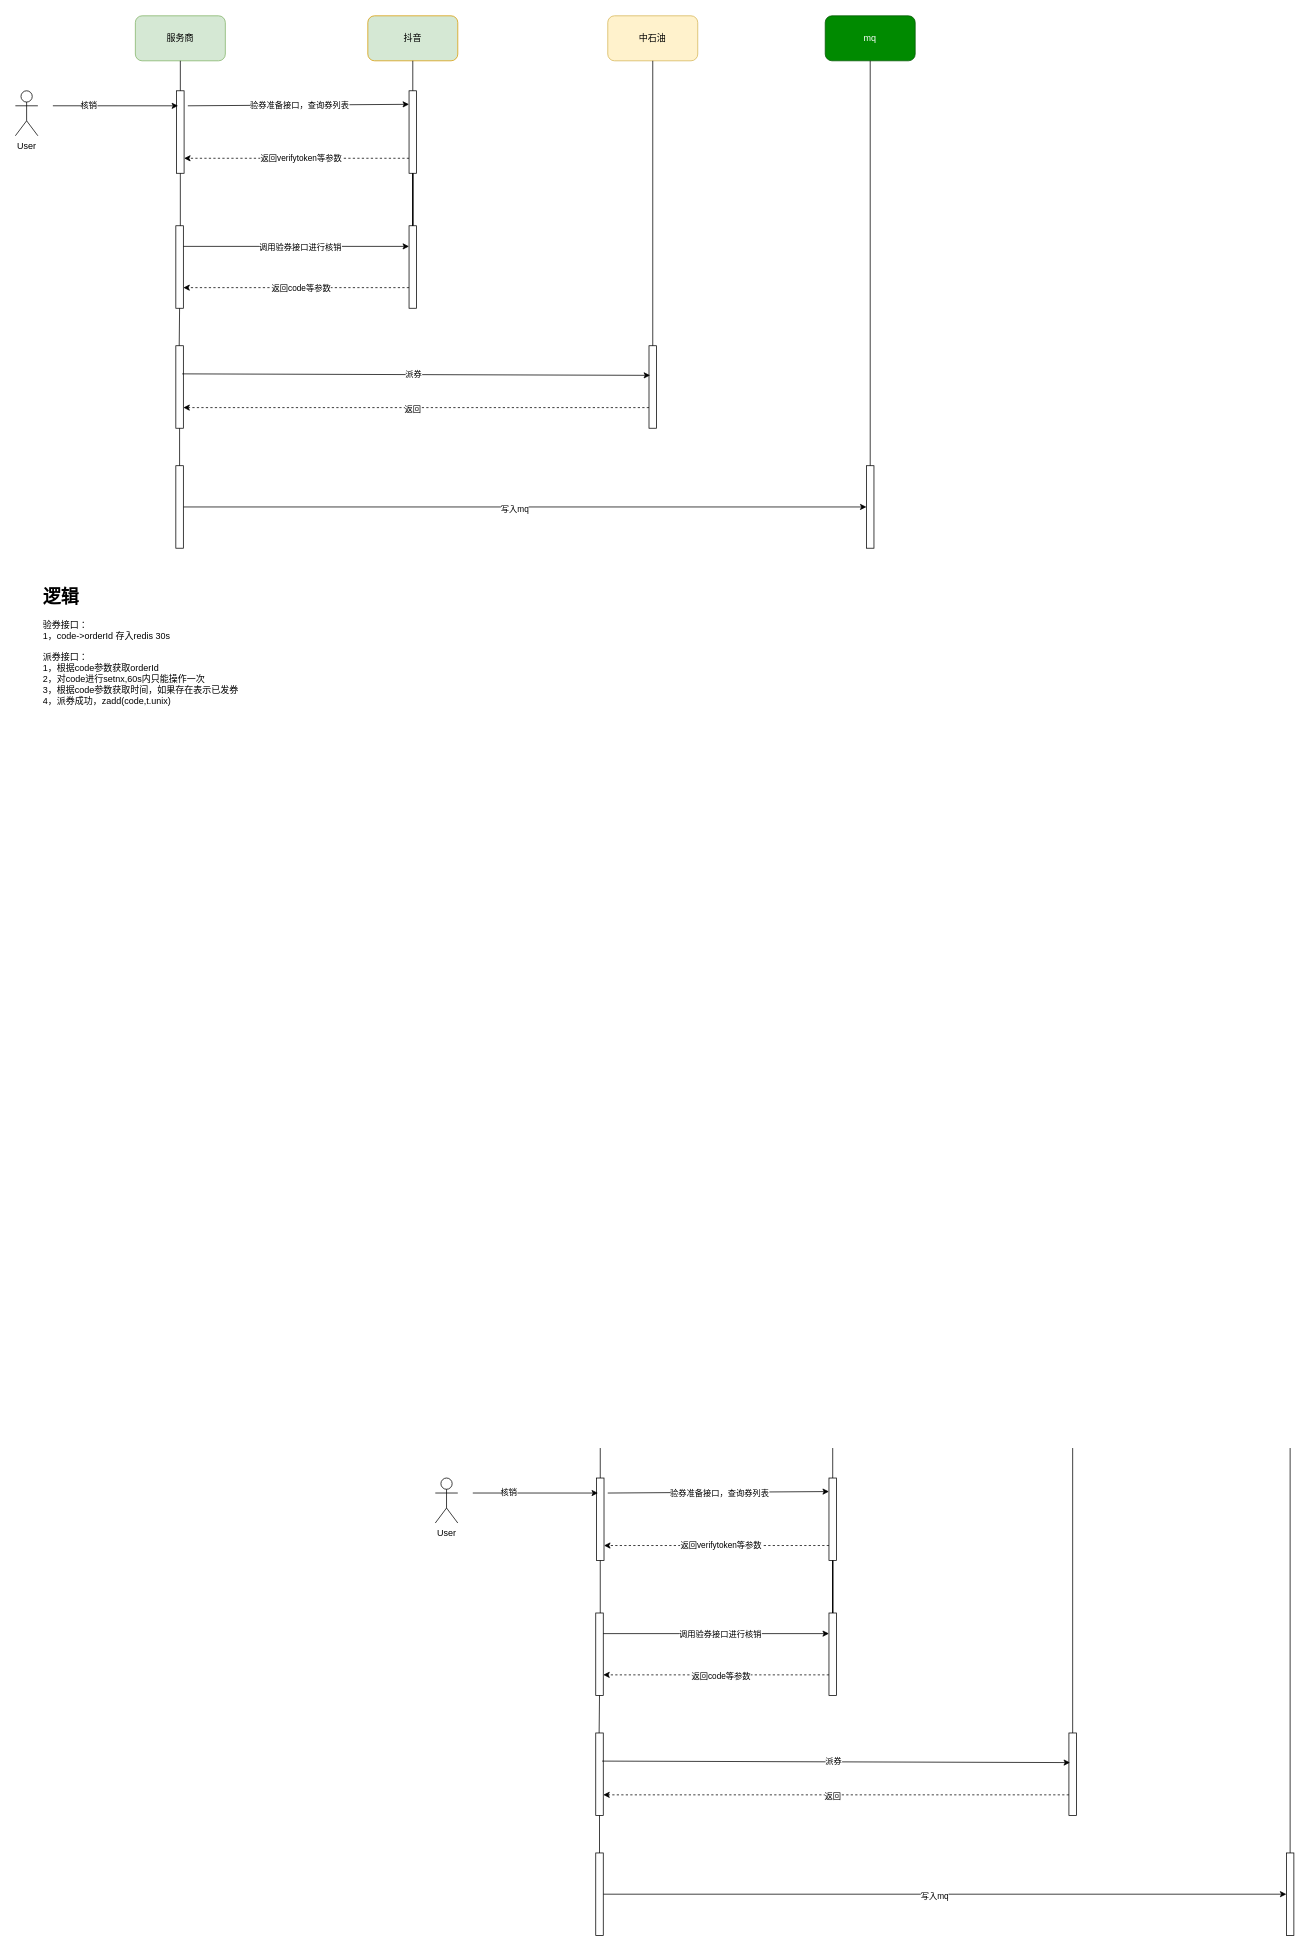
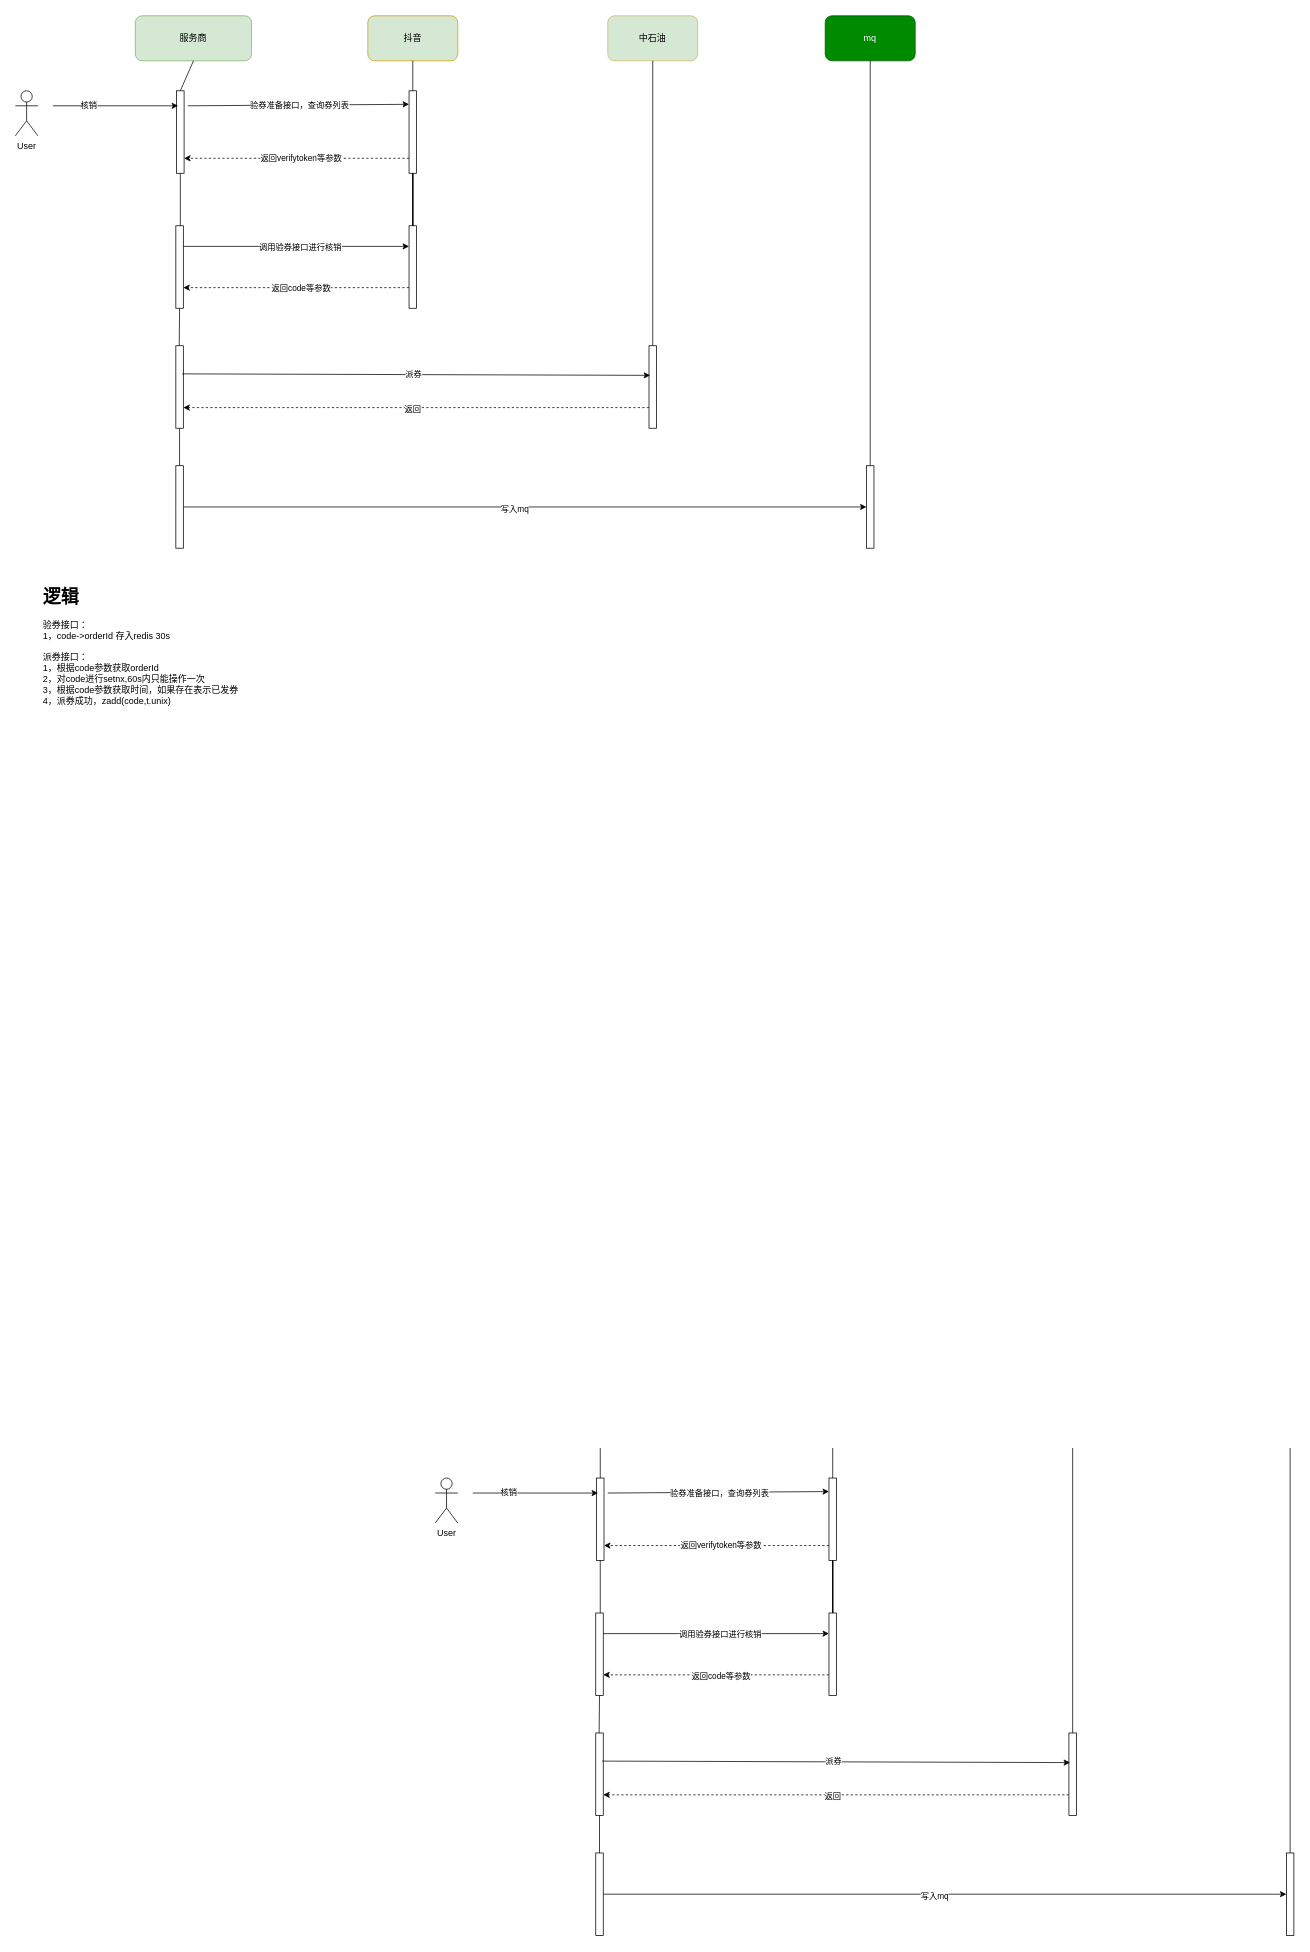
(180, 38) -> (194, 38)
(653, 38) -> (653, 38)
